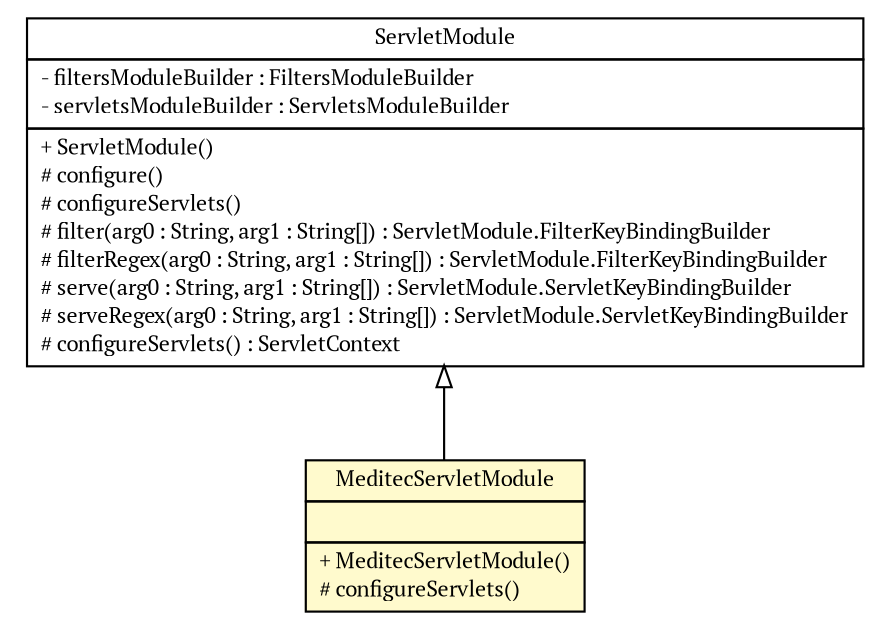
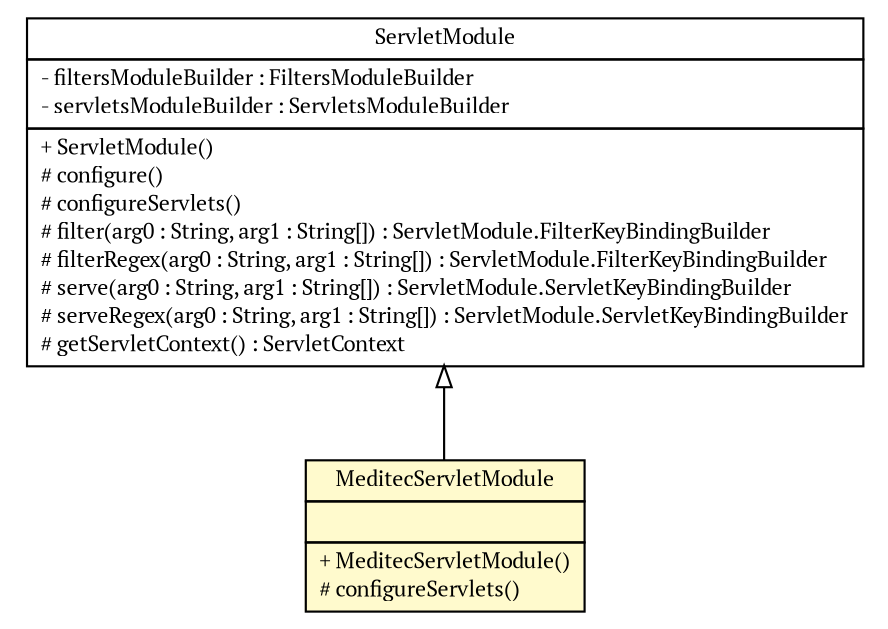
(222, 345) -> (224, 345)
